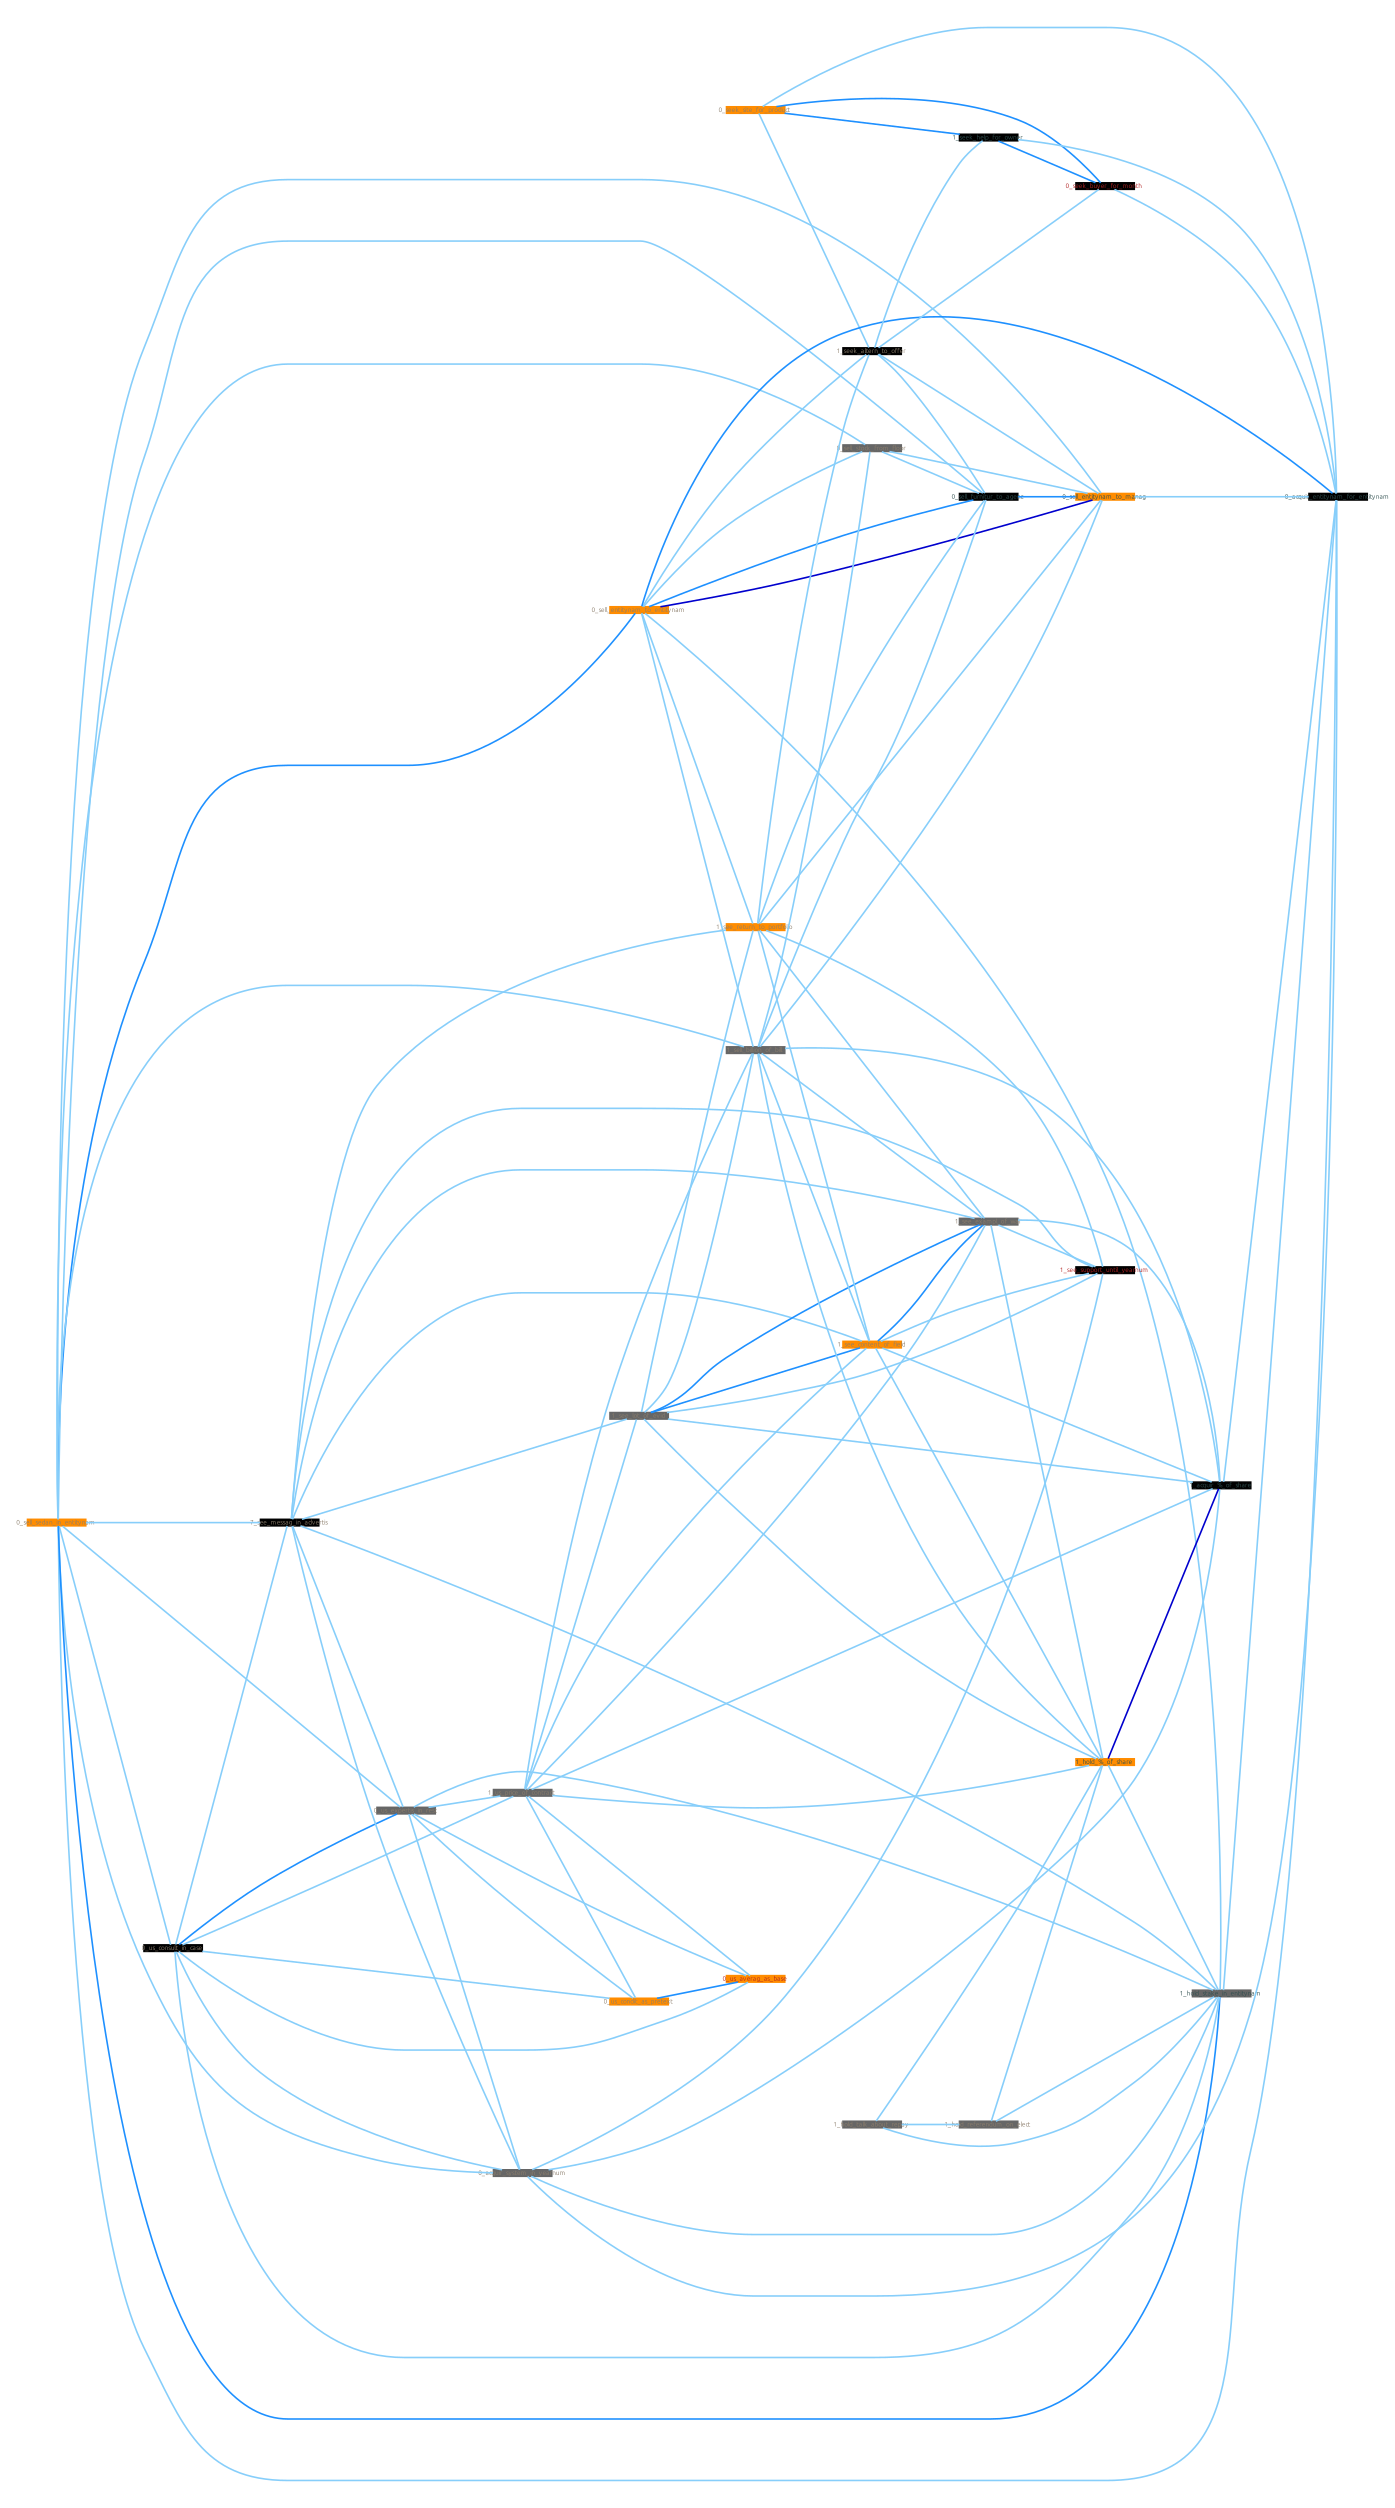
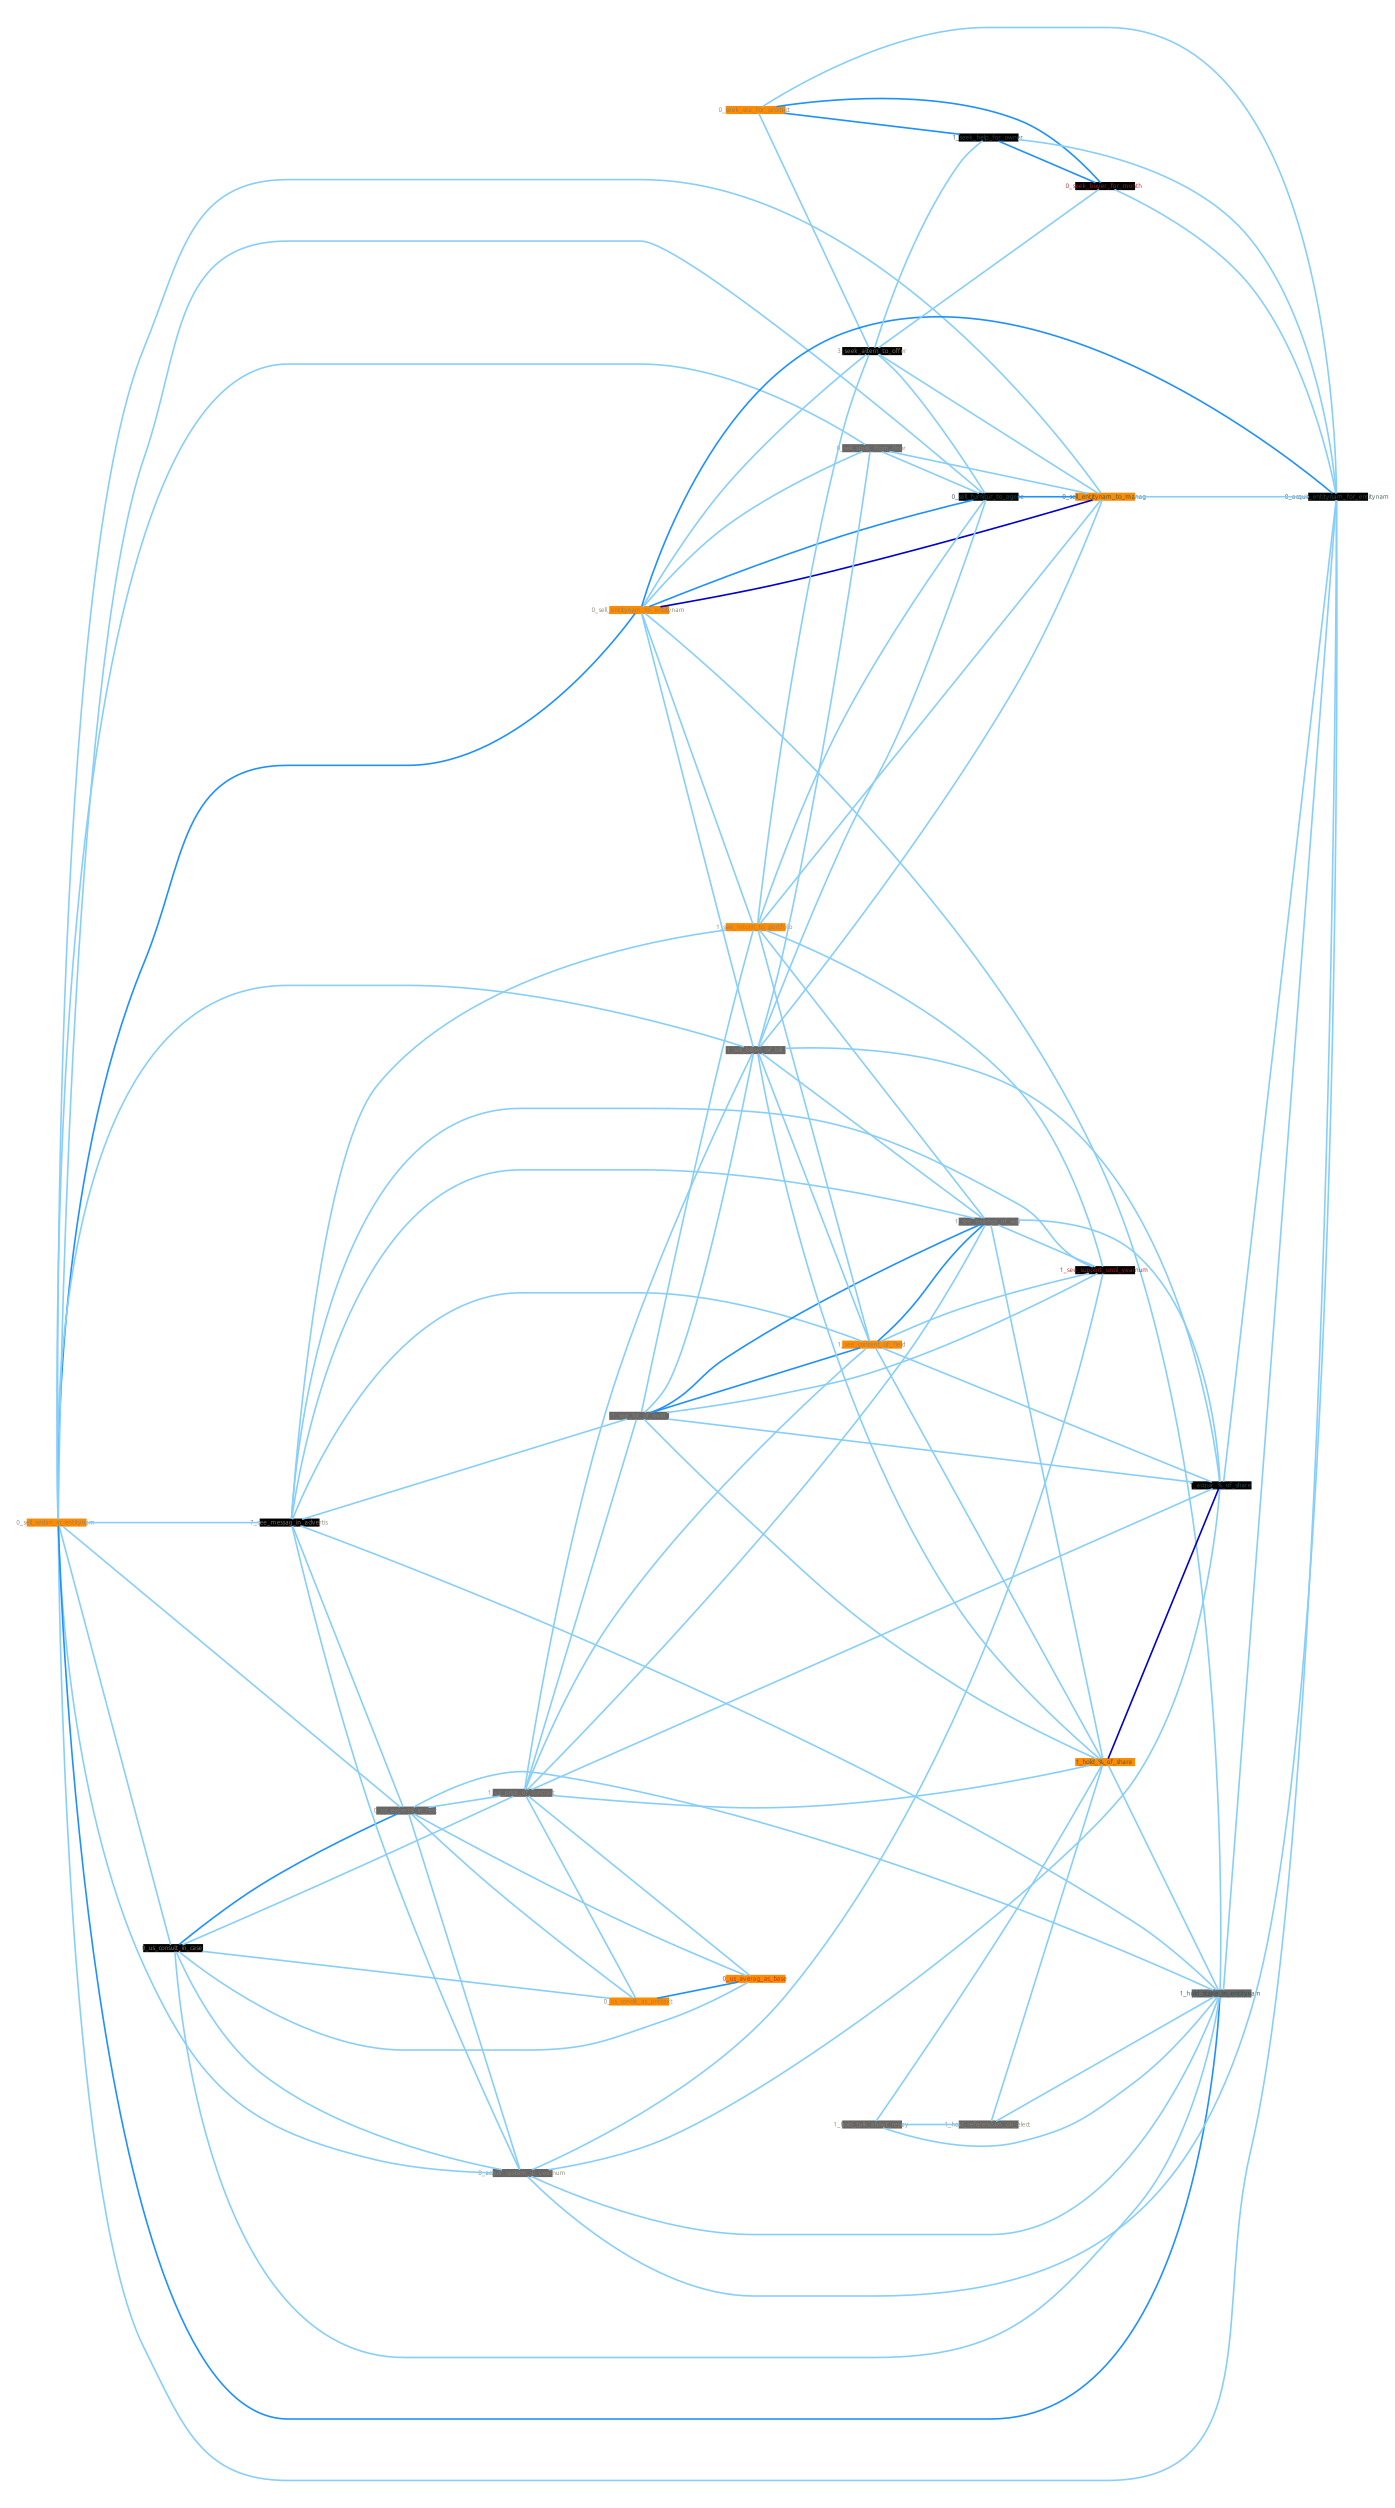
(872, 351) -> (872, 351)
(231, 1735) -> none
